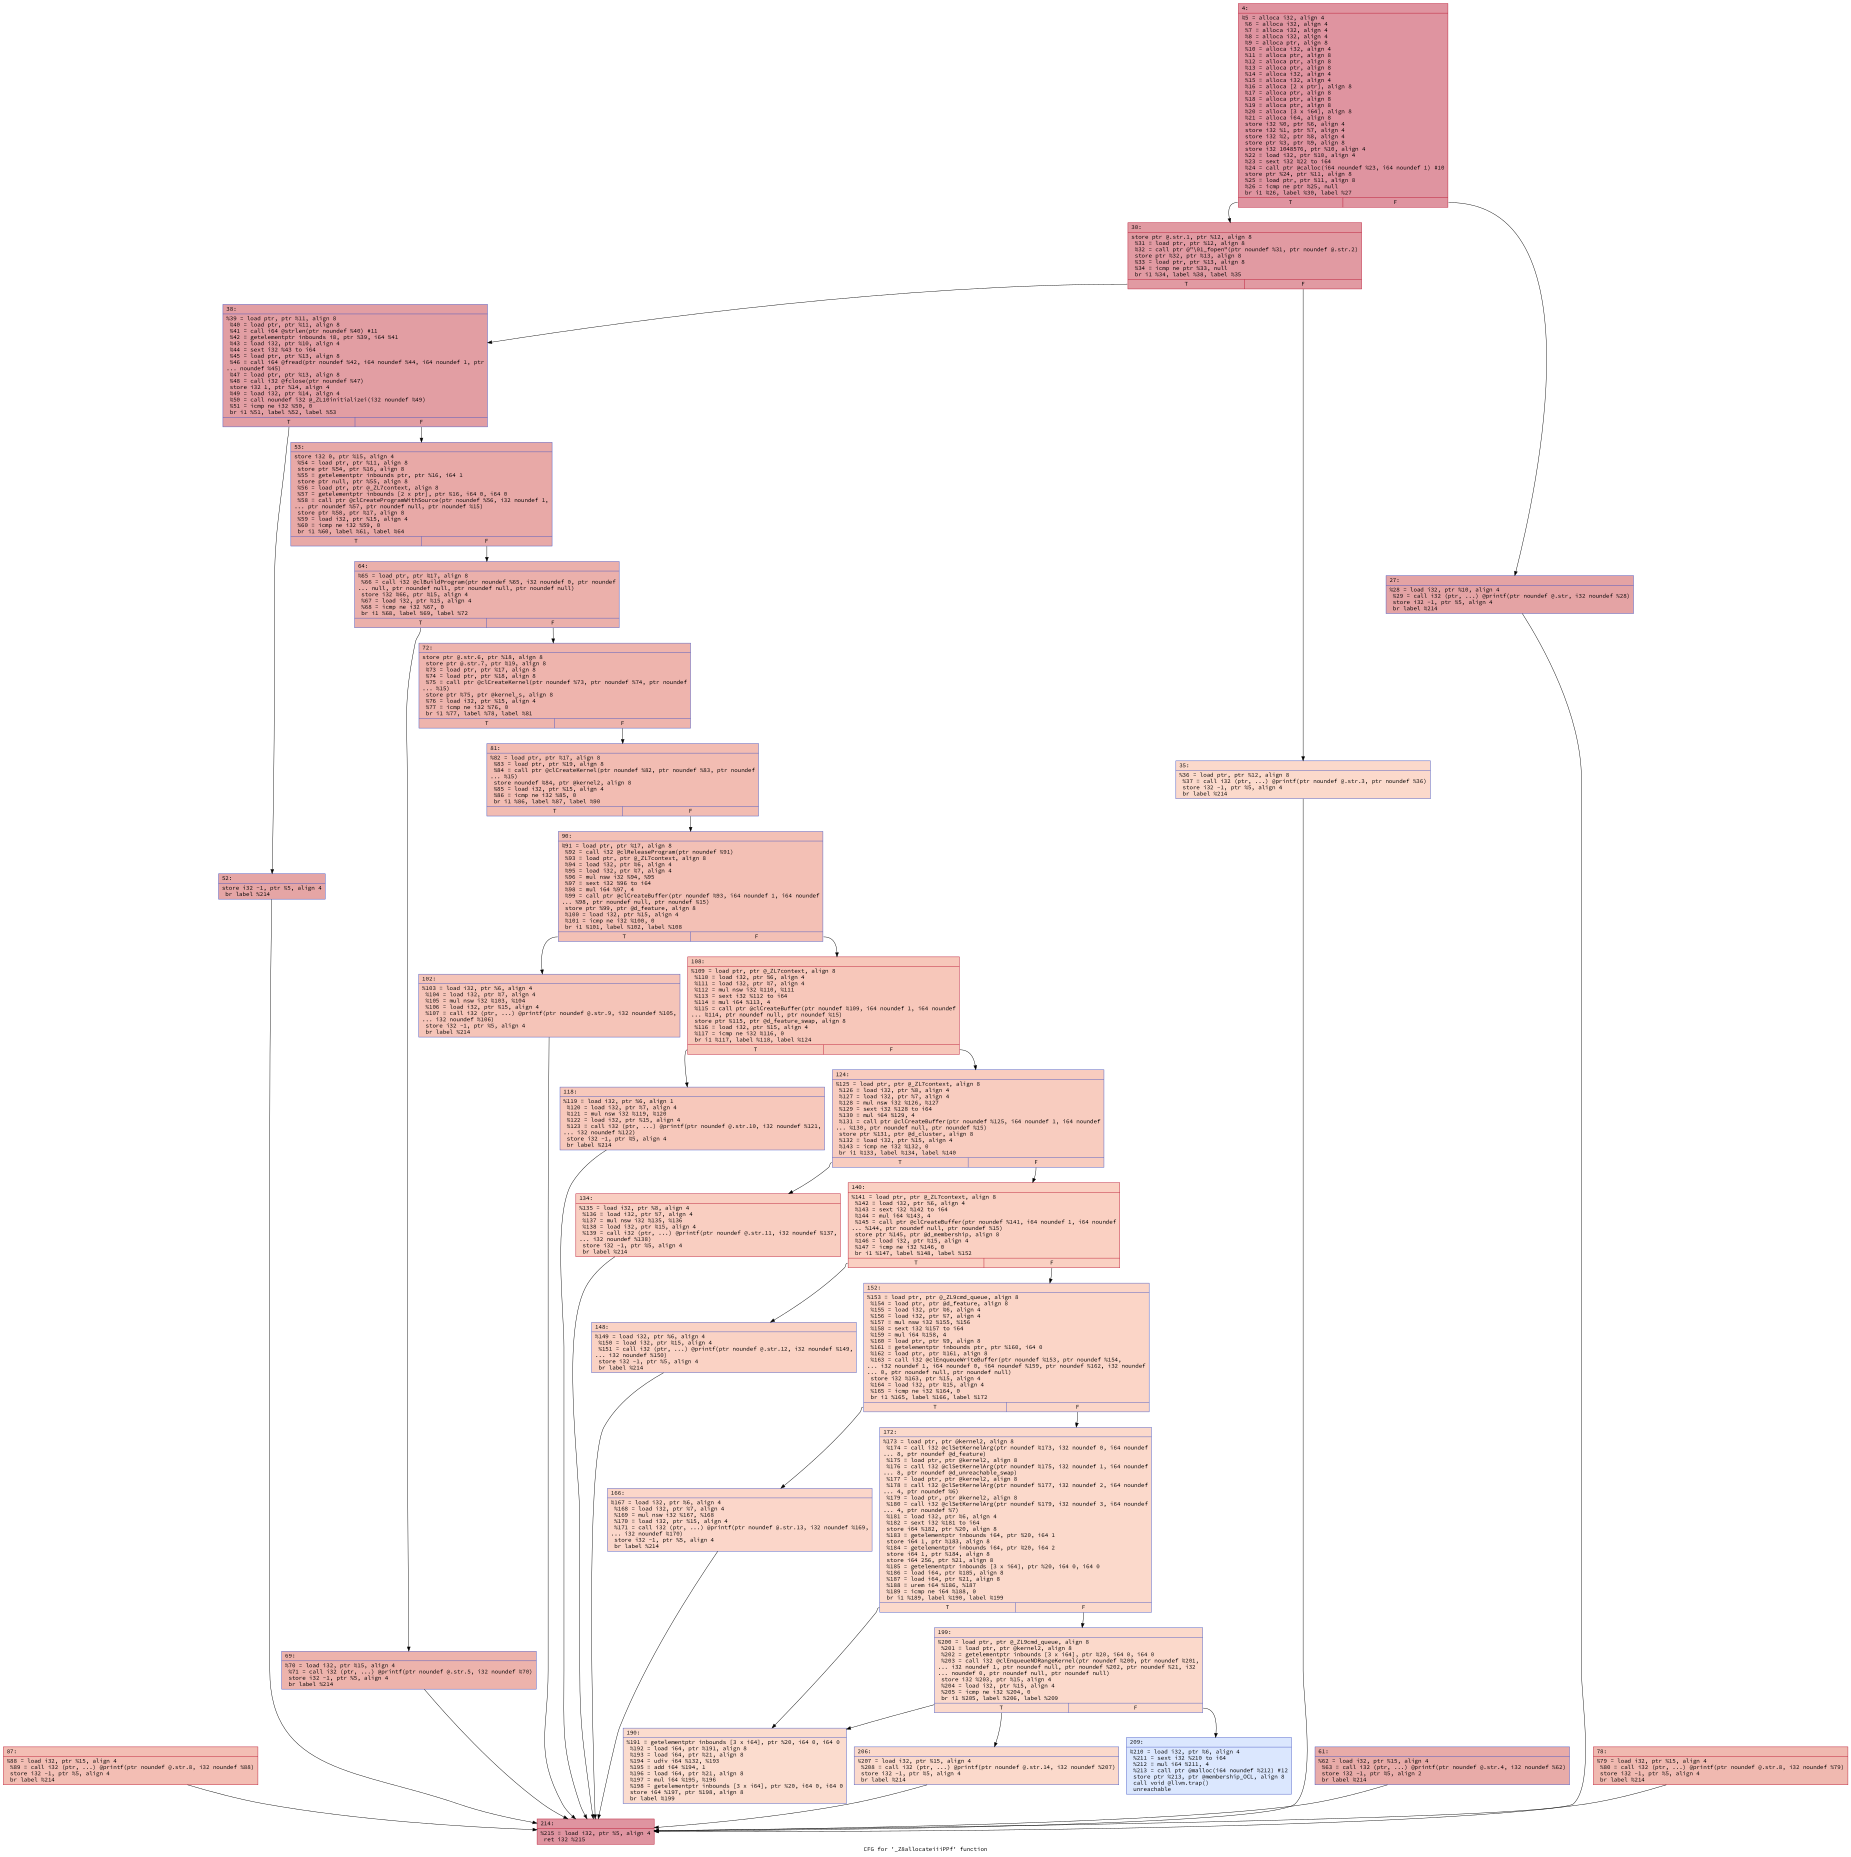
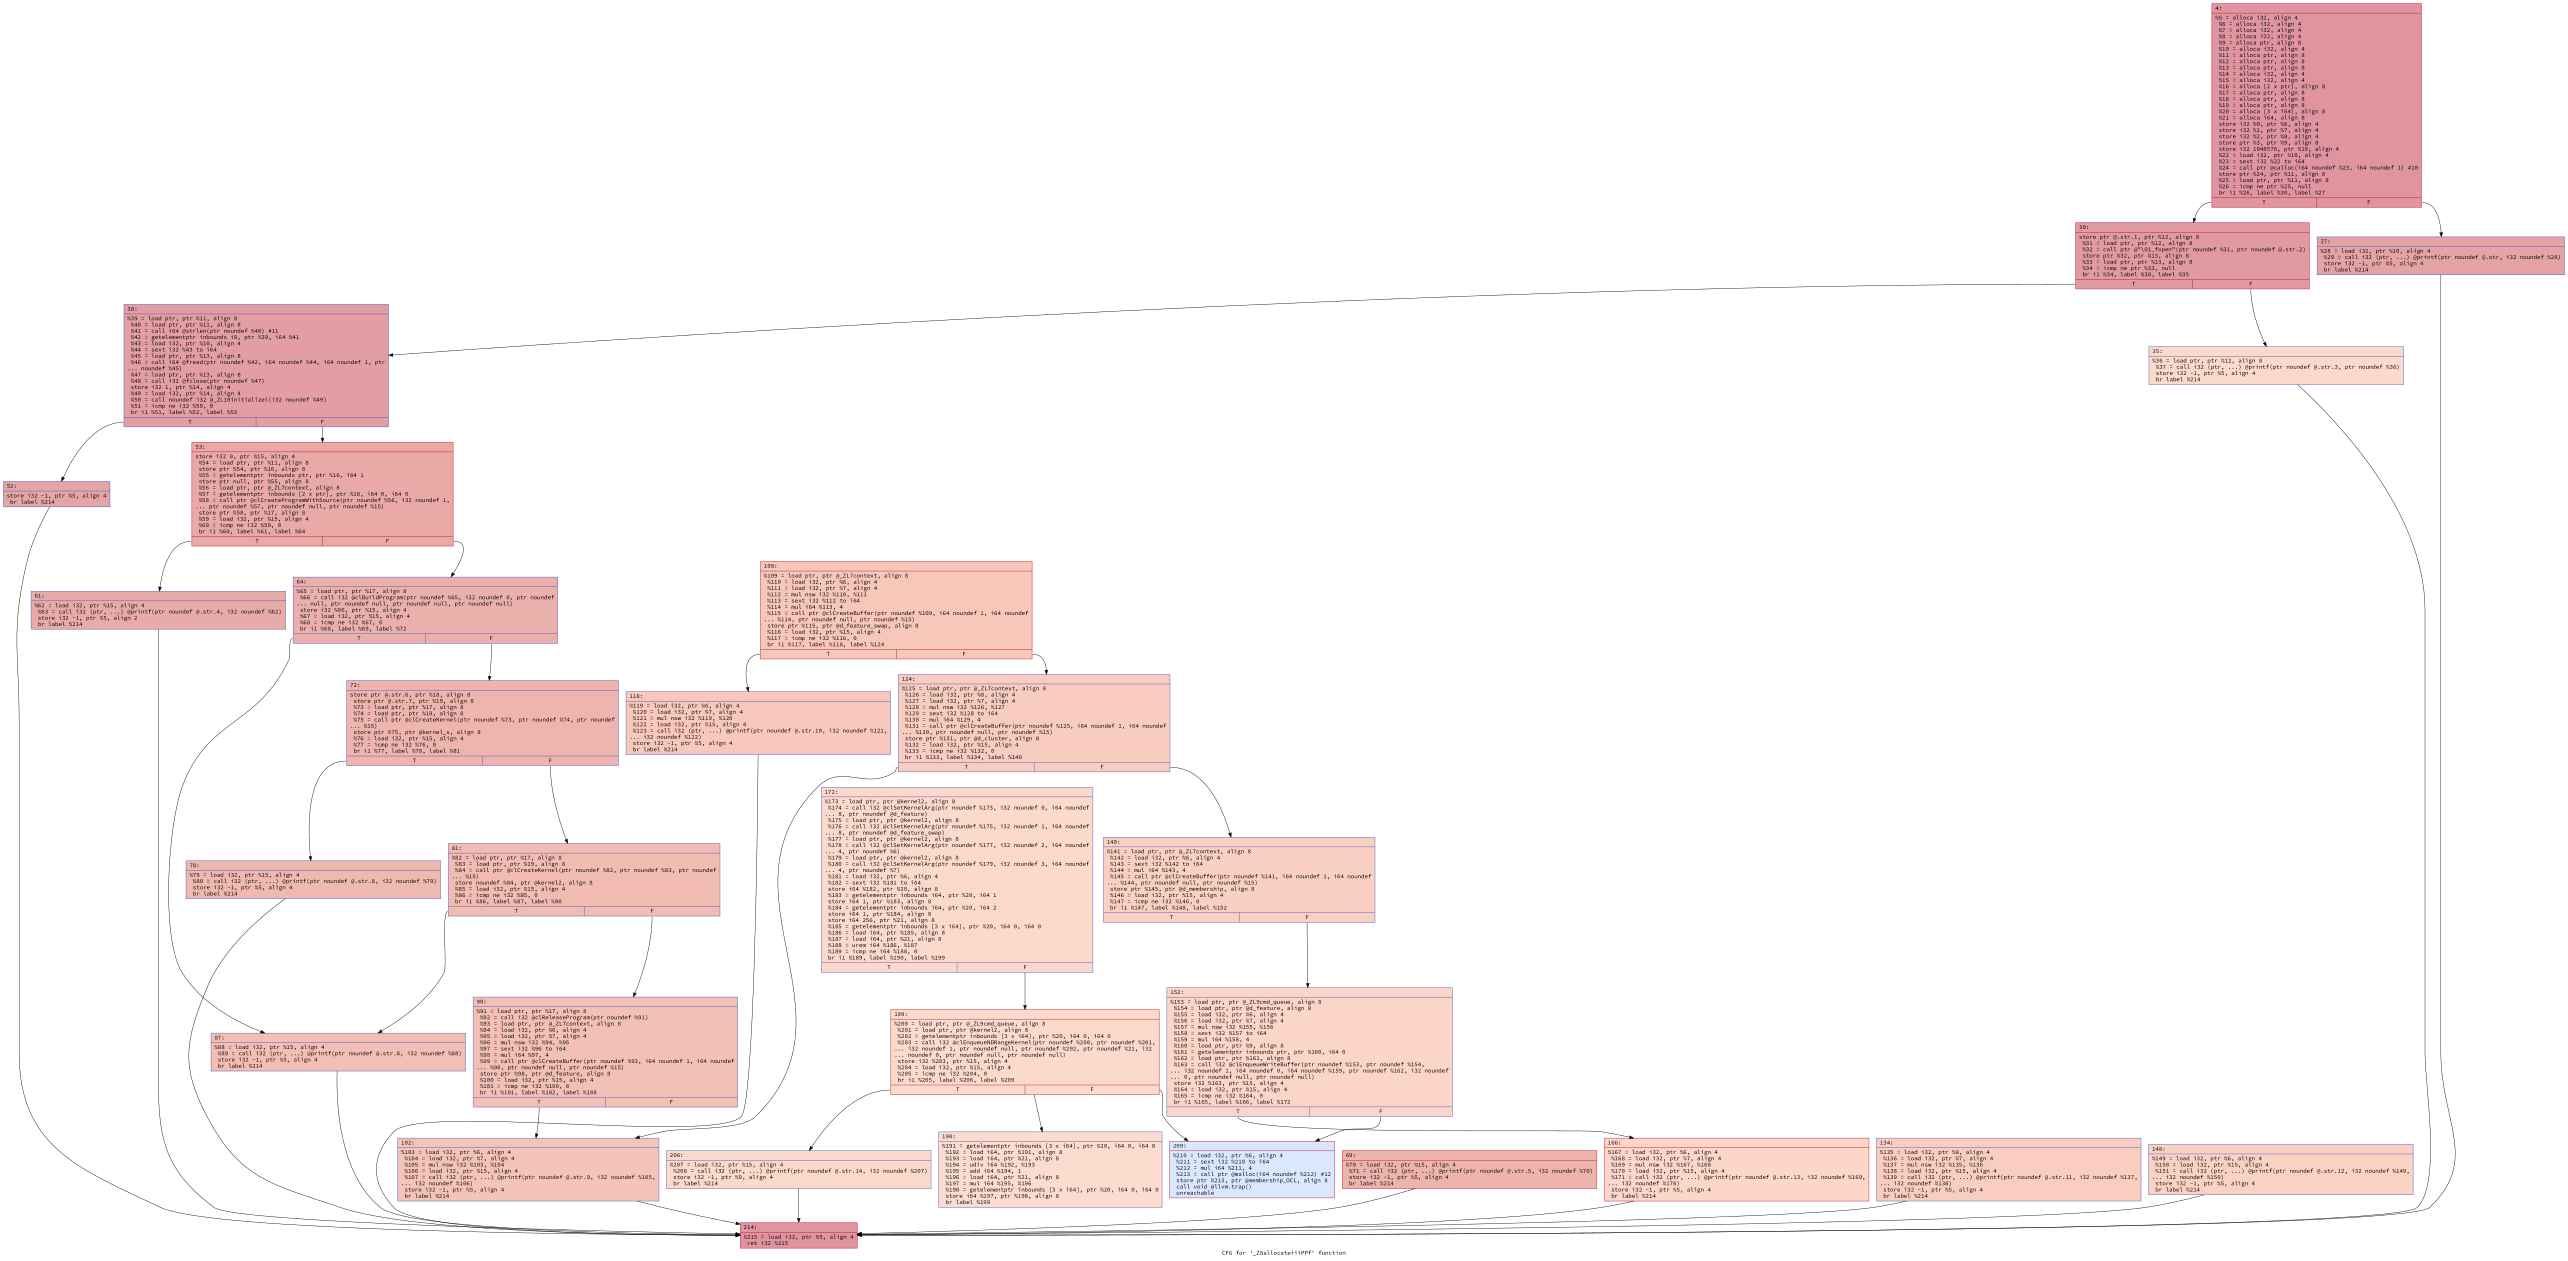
(421, 494) -> (322, 494)
none -> (168, 558)
none -> (312, 800)
(629, 908) -> (544, 1074)
(834, 942) -> none
none -> (438, 983)
(619, 1101) -> (685, 706)
(407, 1137) -> (172, 835)
(882, 1146) -> (948, 751)
(814, 1179) -> (790, 968)
(708, 1225) -> (2009, 1170)
(984, 1225) -> (1239, 880)
(813, 1294) -> none
(1078, 1418) -> (1339, 1132)
(950, 1473) -> (885, 833)
(740, 1520) -> (1737, 1170)
(829, 1668) -> none
(409, 1670) -> (1470, 1170)
(1069, 1670) -> (1025, 1052)
(673, 1761) -> (989, 1165)
(131, 1766) -> (338, 1052)
(1209, 1766) -> (1252, 1170)
(1721, 1766) -> (313, 880)
(909, 1774) -> (721, 1177)
